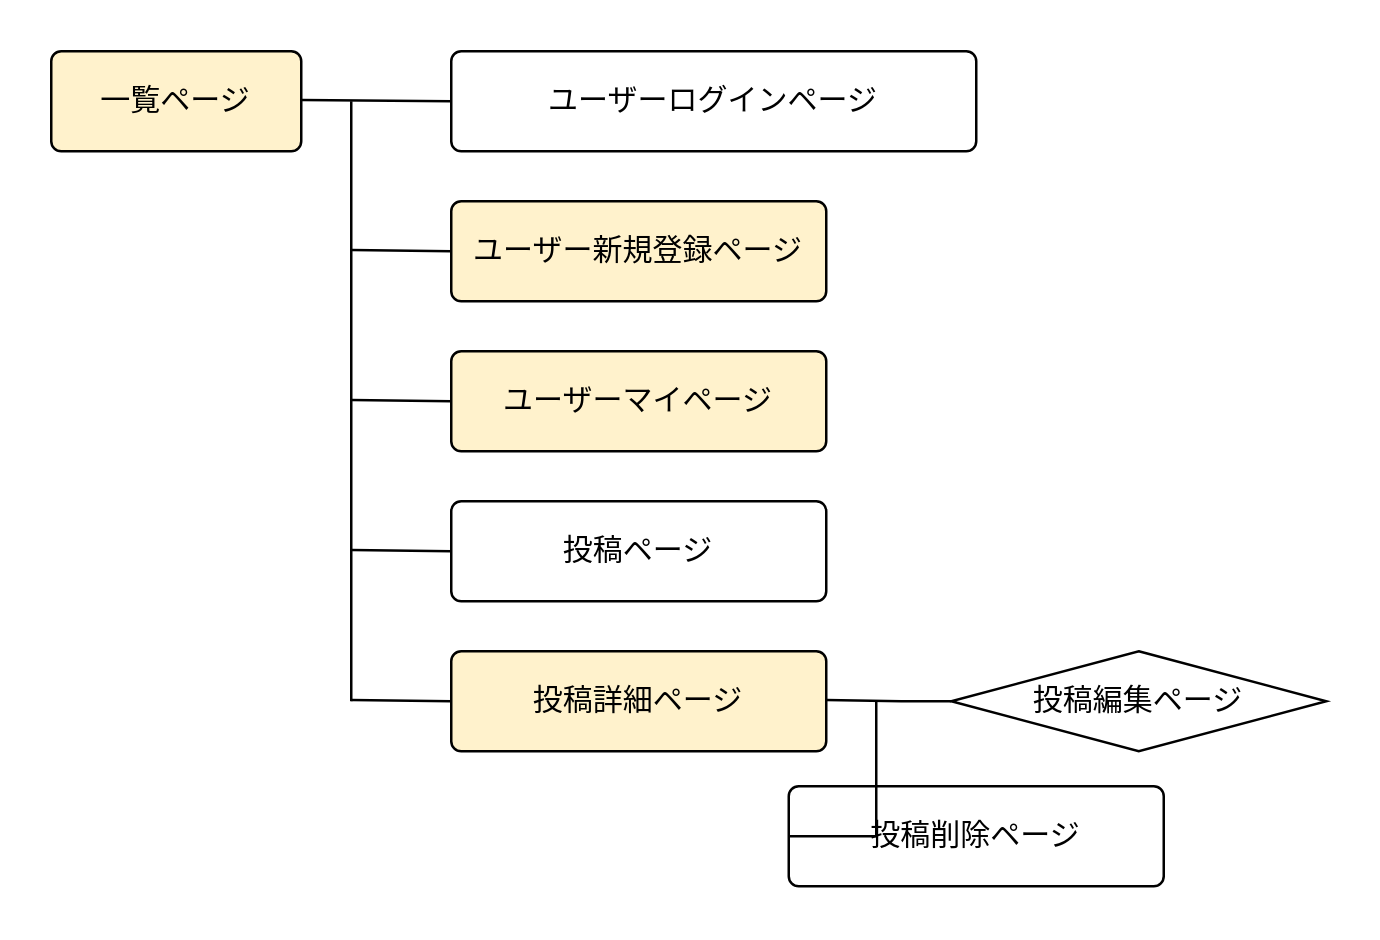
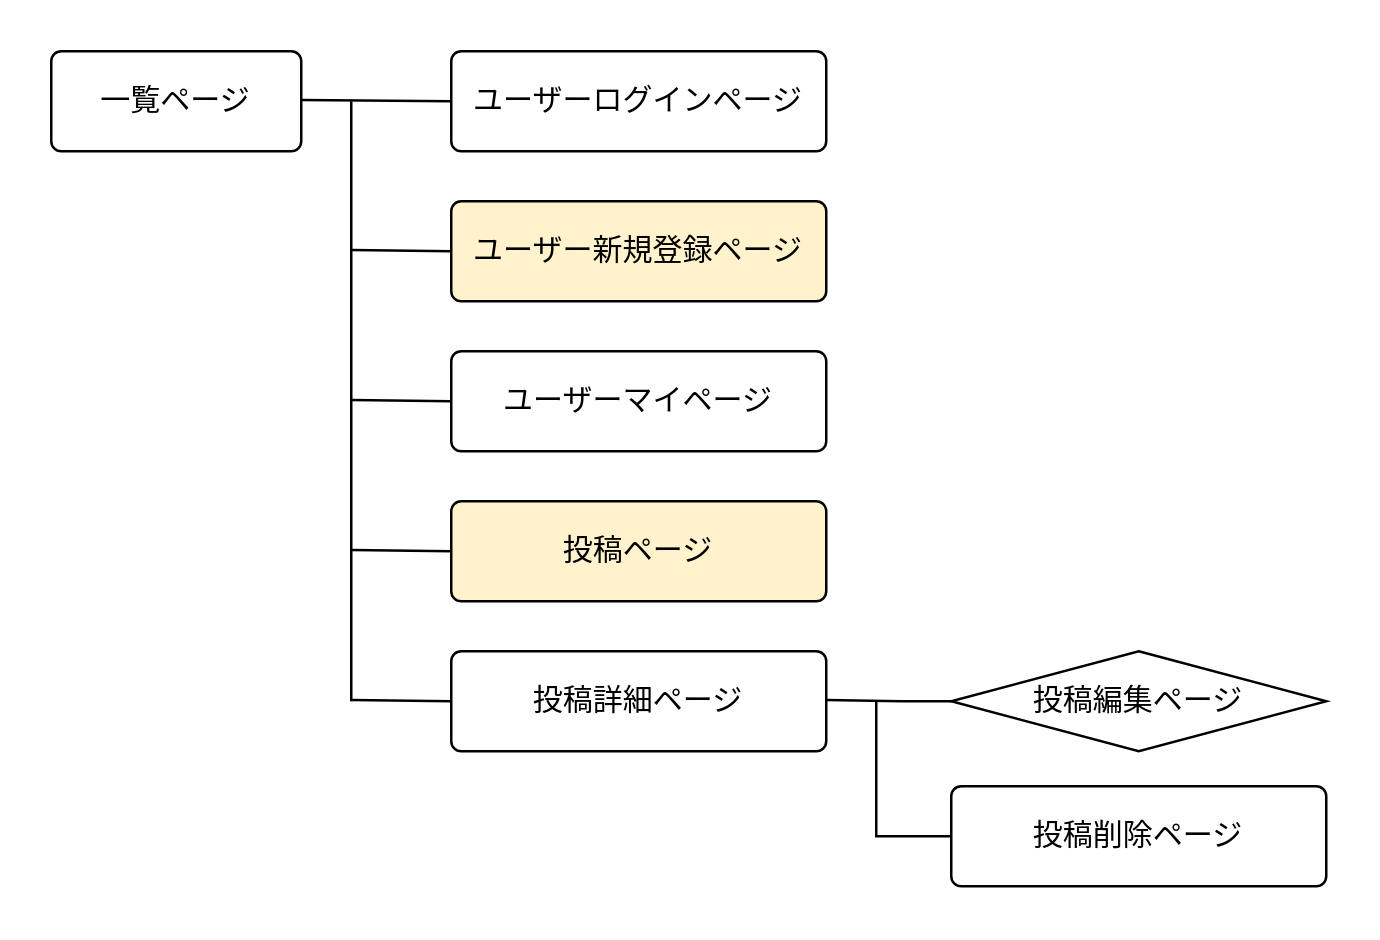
(176, 101) -> (176, 101)
(714, 101) -> (639, 101)
(639, 401) -> (639, 401)
(639, 551) -> (639, 551)
(639, 701) -> (639, 701)
(976, 836) -> (1139, 836)
